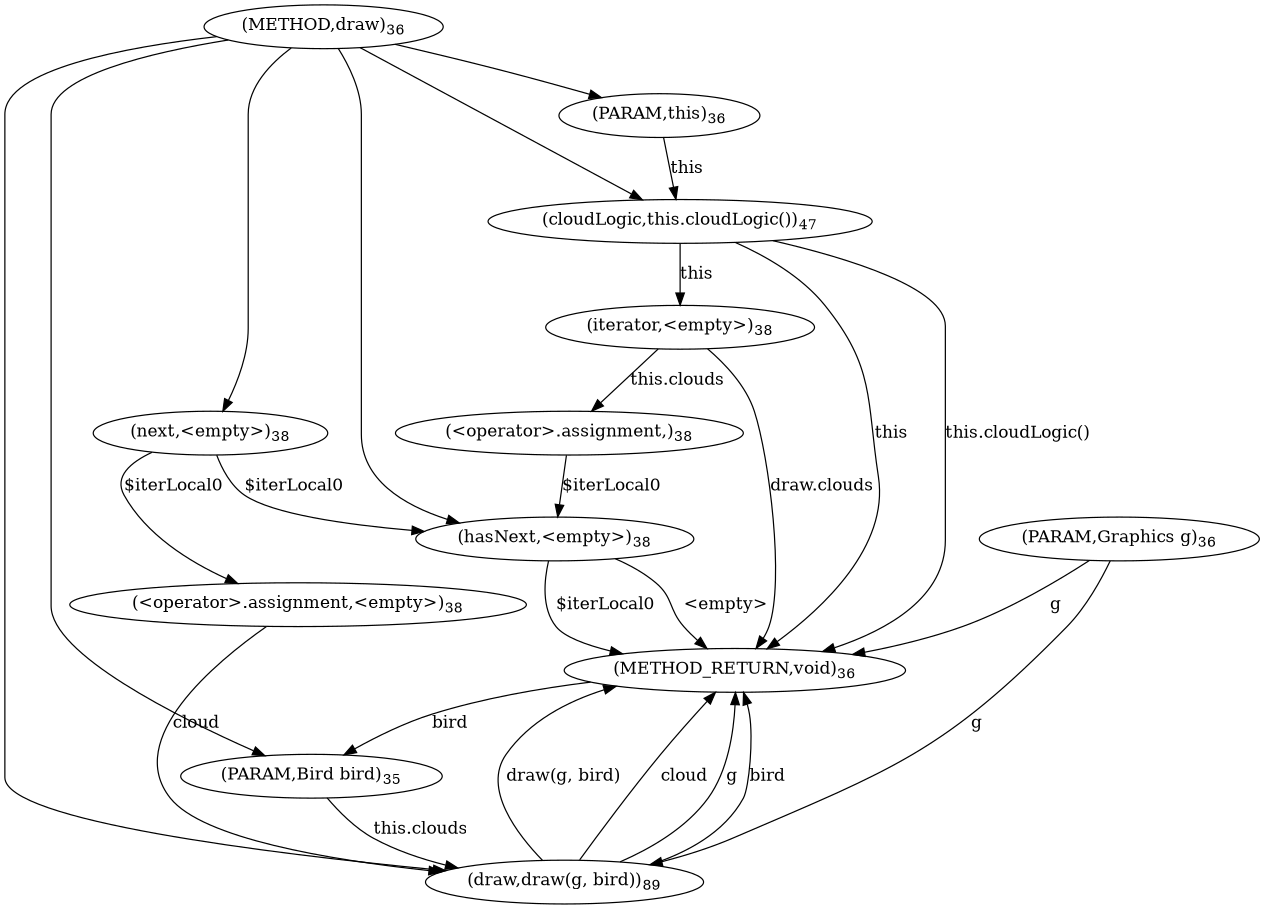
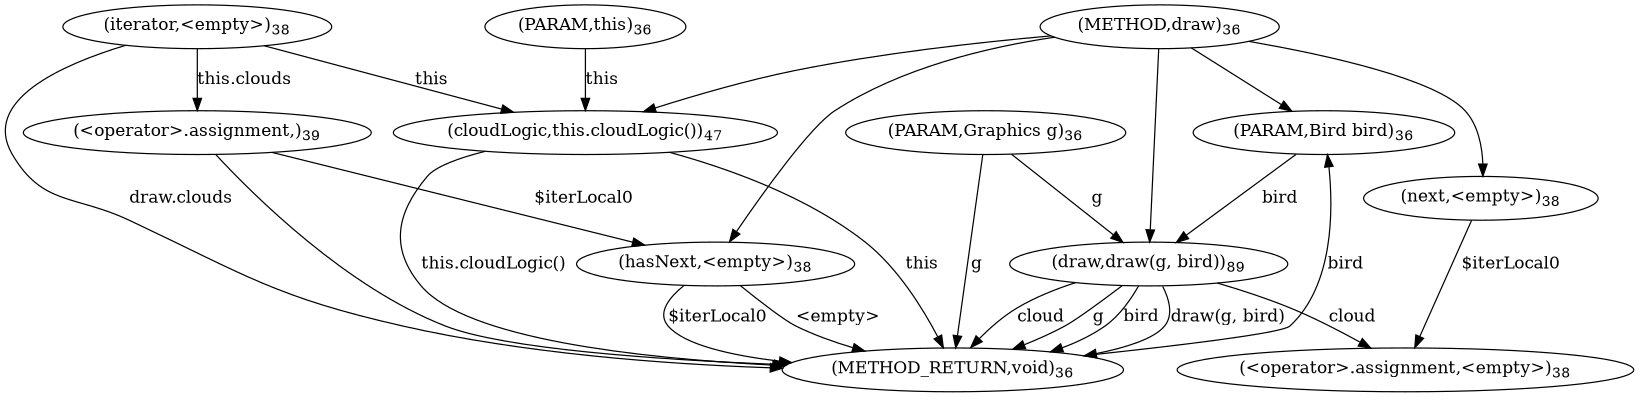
(493, 68) -> none
(680, 268) -> (383, 77)
none -> (451, 328)
(684, 431) -> (312, 131)
(302, 515) -> none
(392, 774) -> (1405, 131)
(192, 815) -> (1290, 308)
(421, 829) -> (1280, 198)
